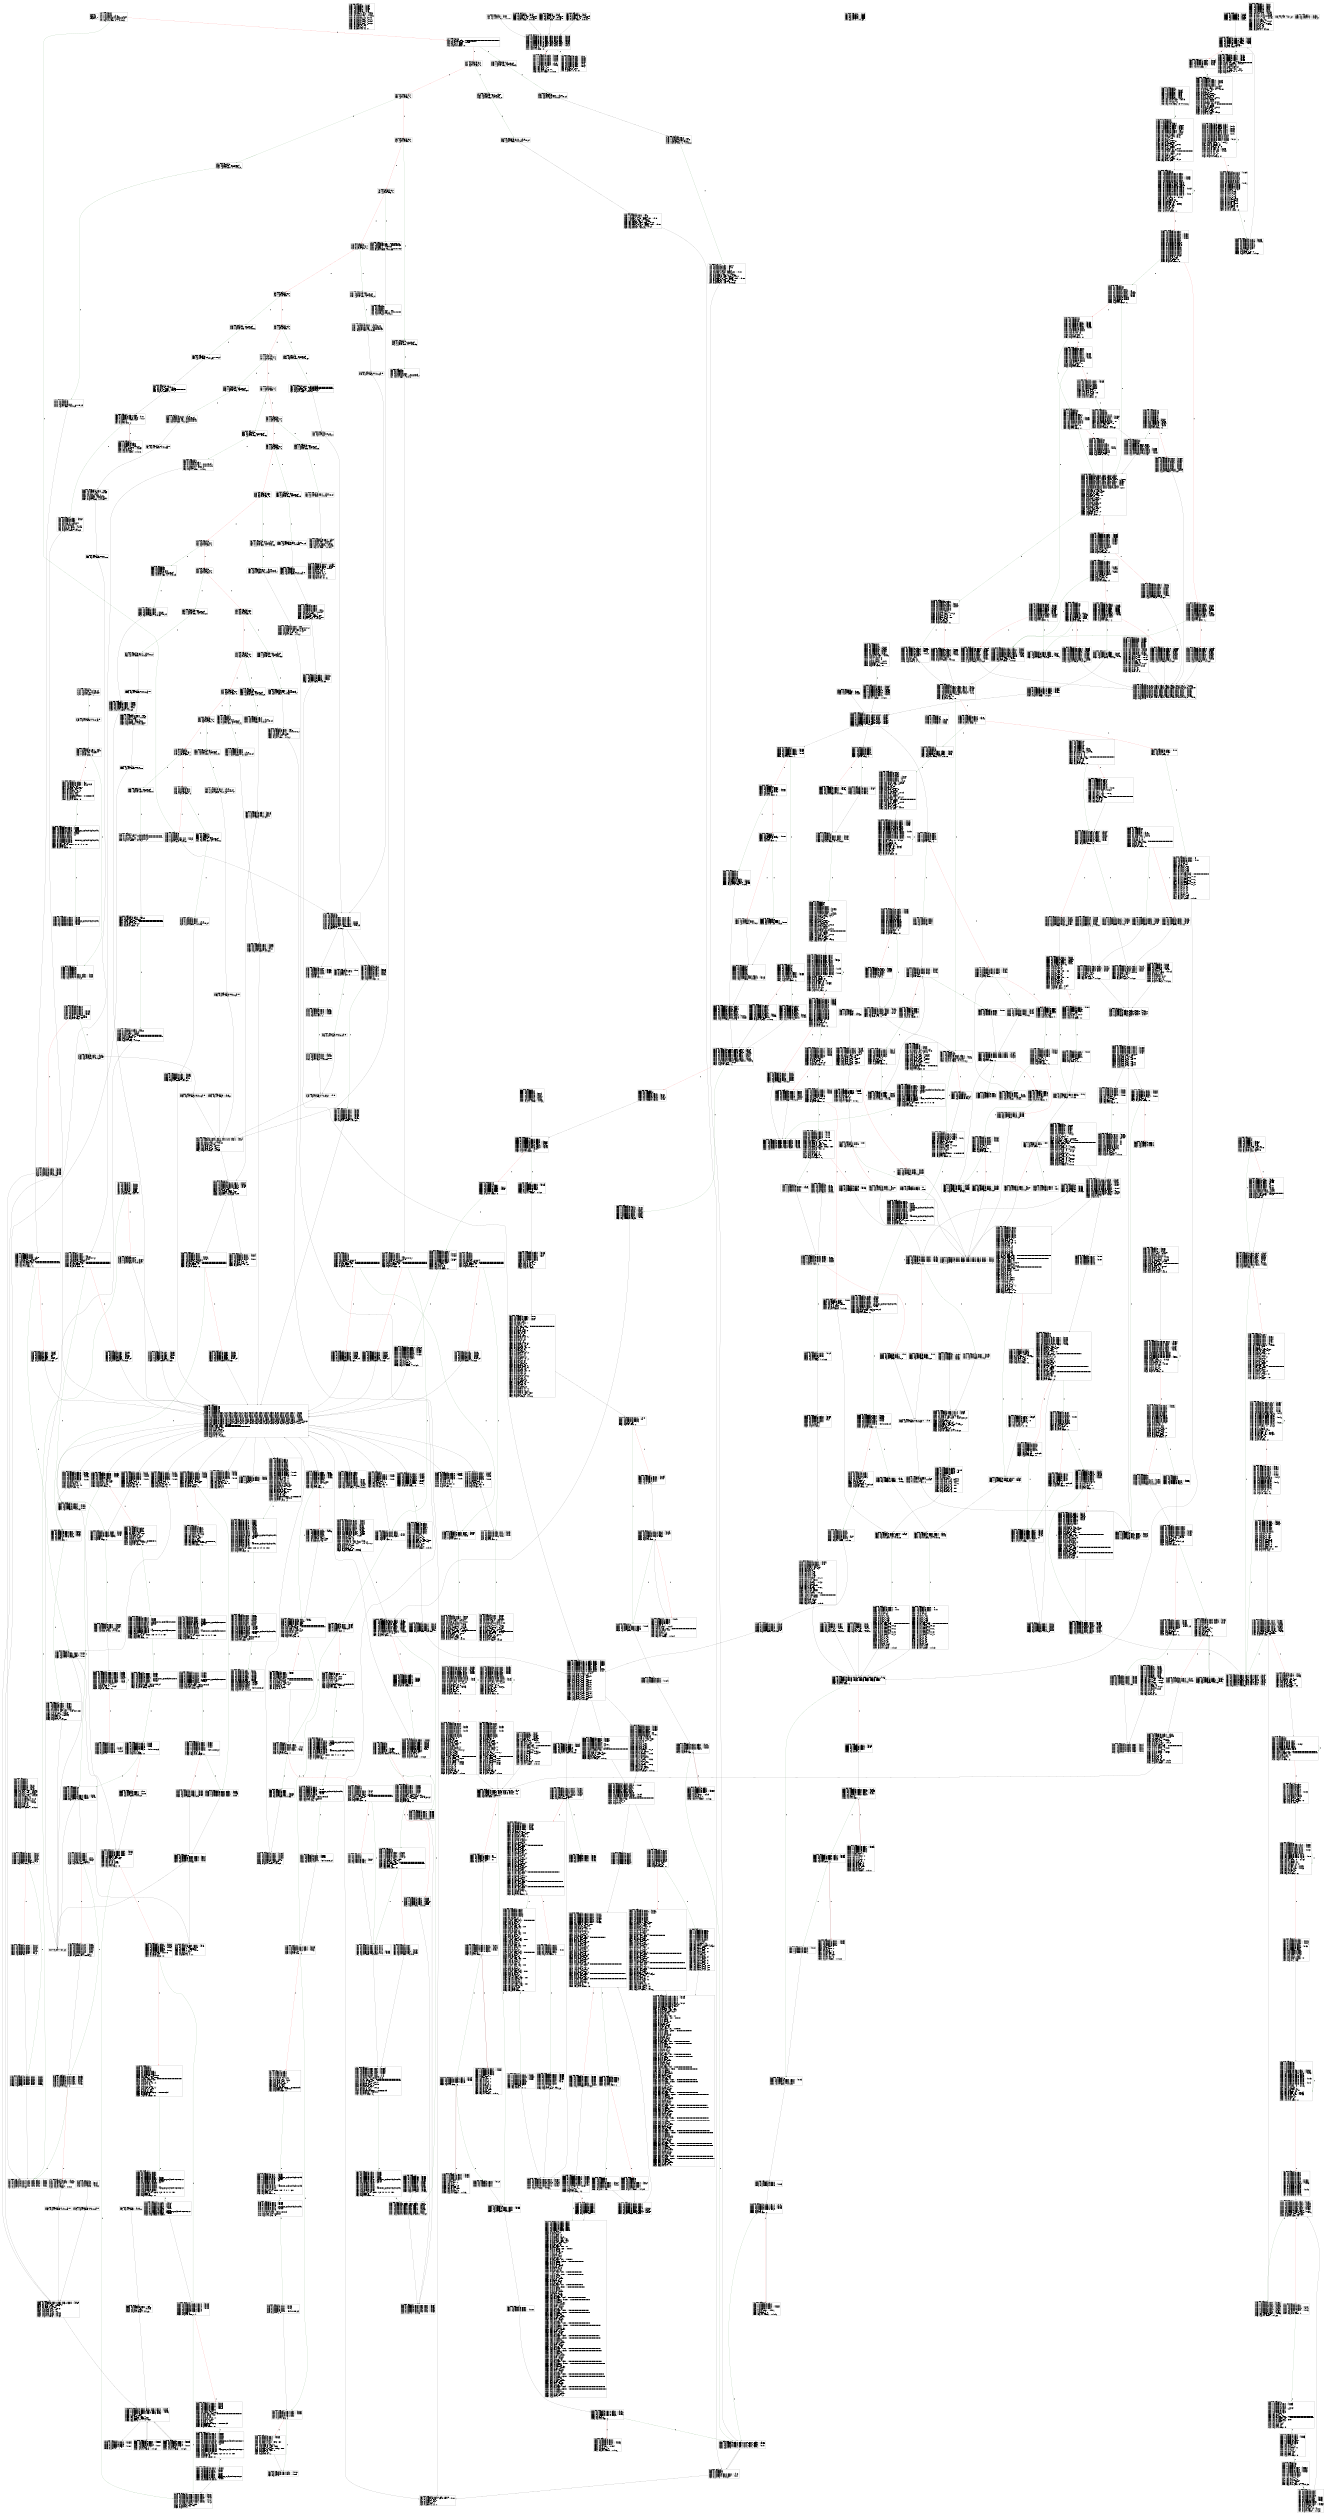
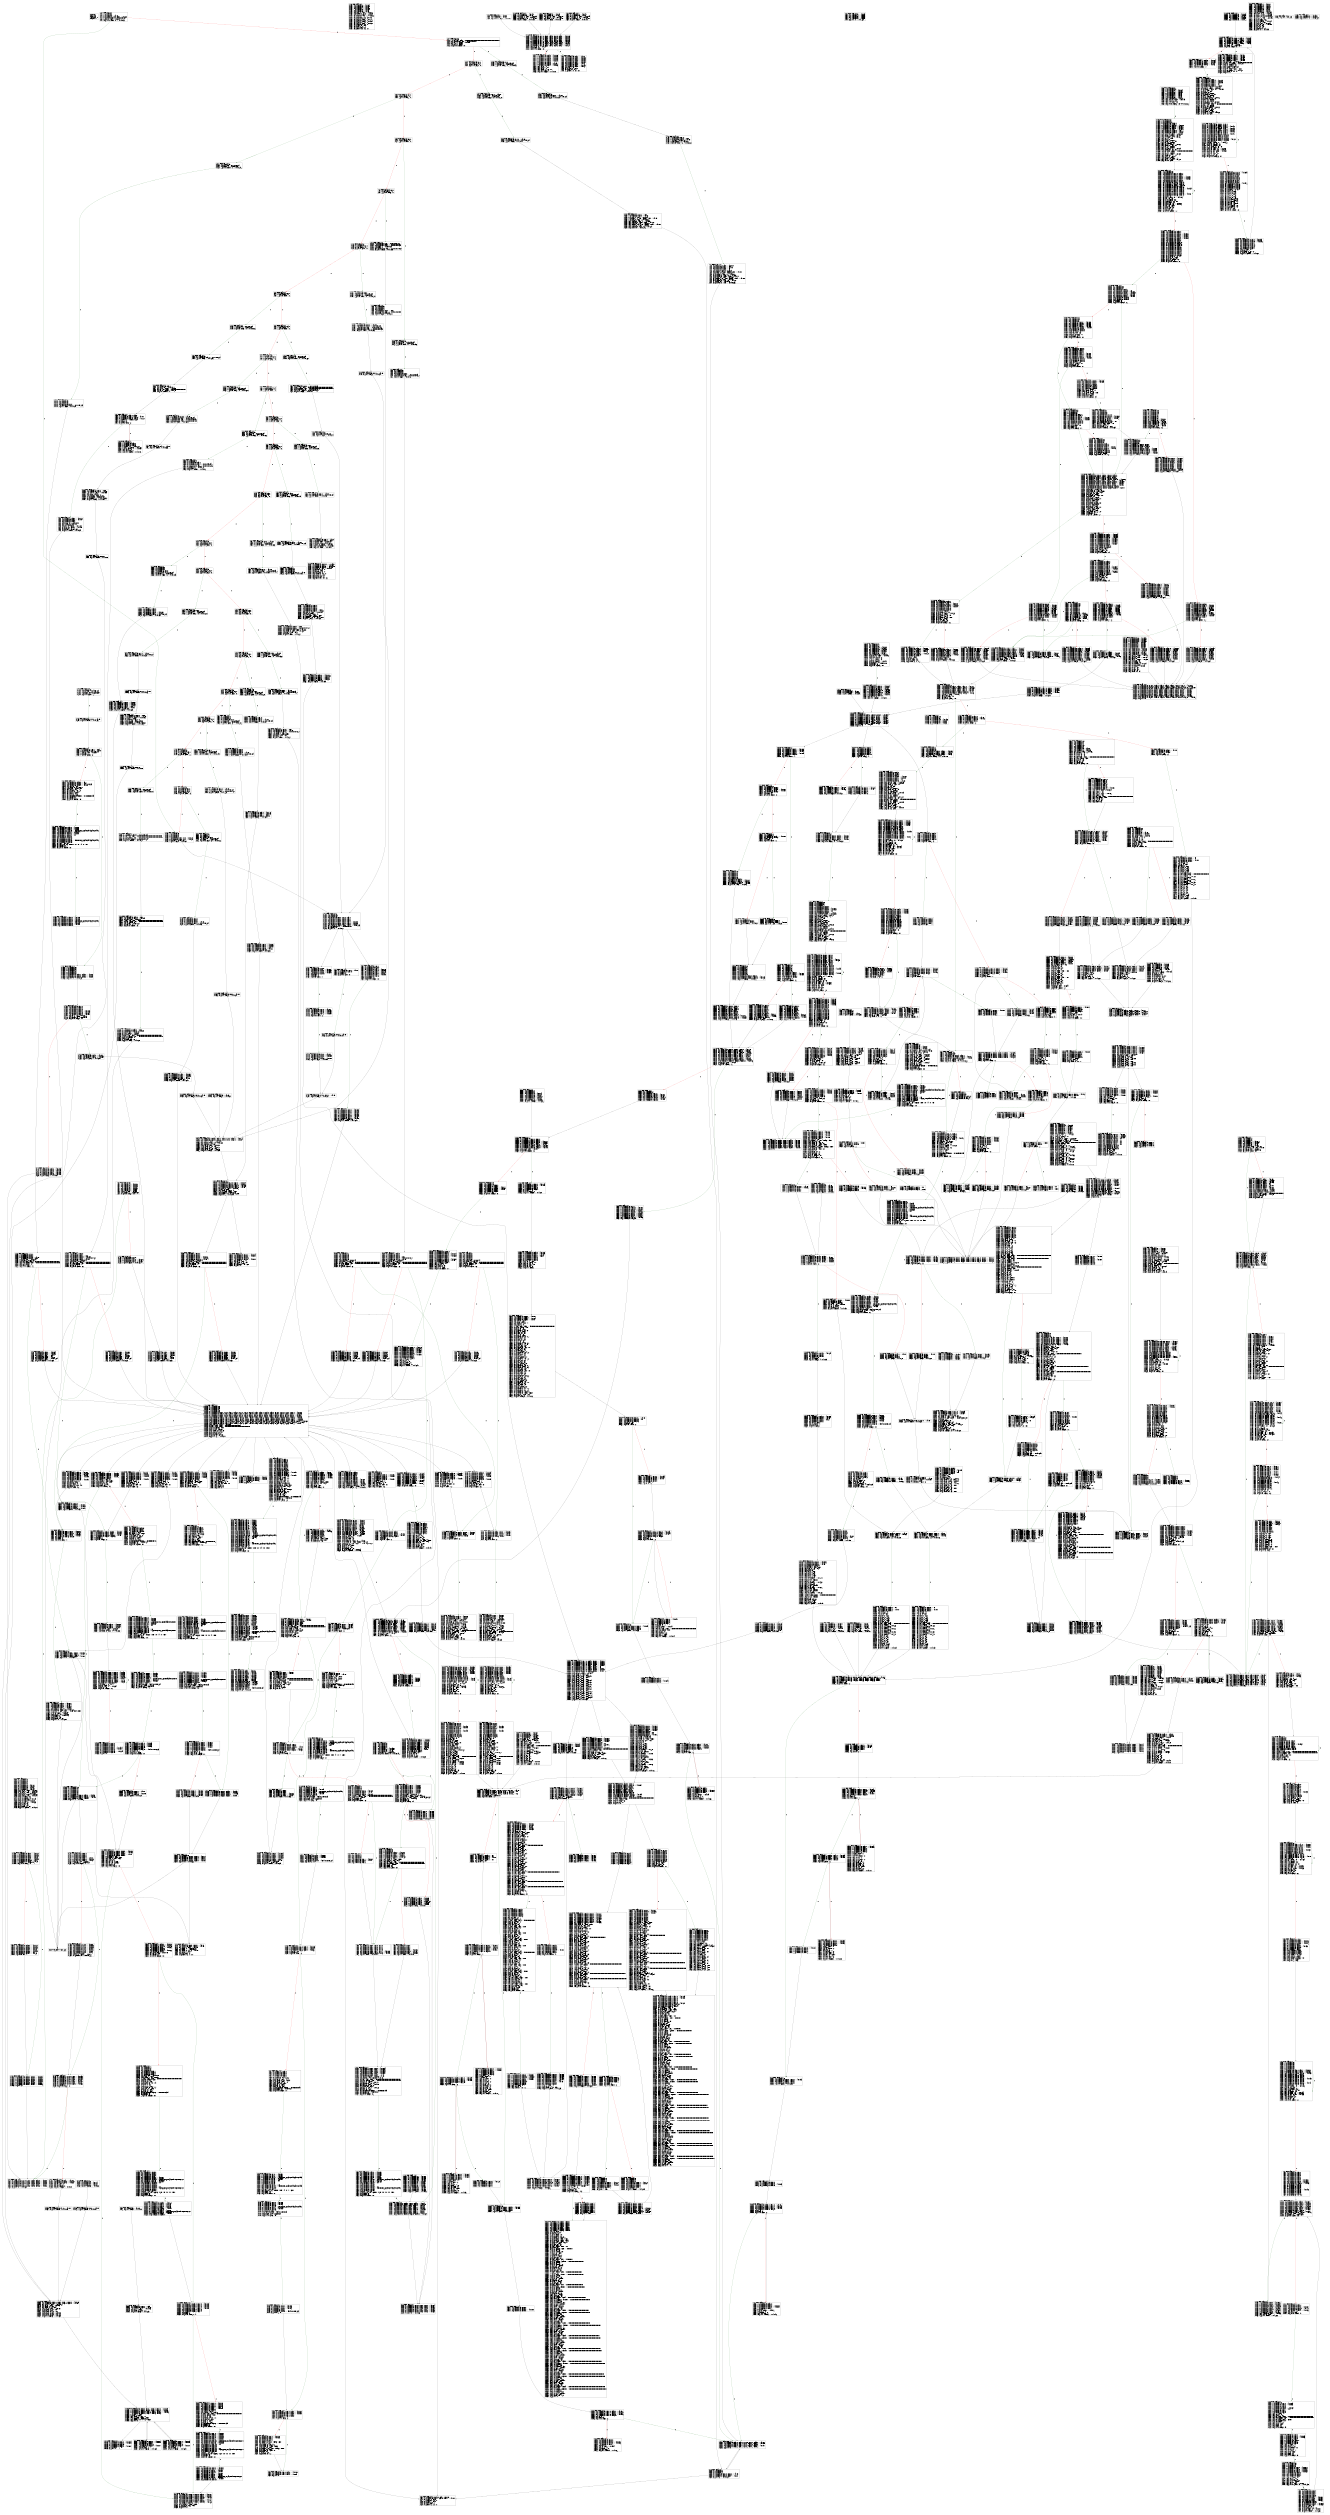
(1284, 17) -> (1284, 17)
